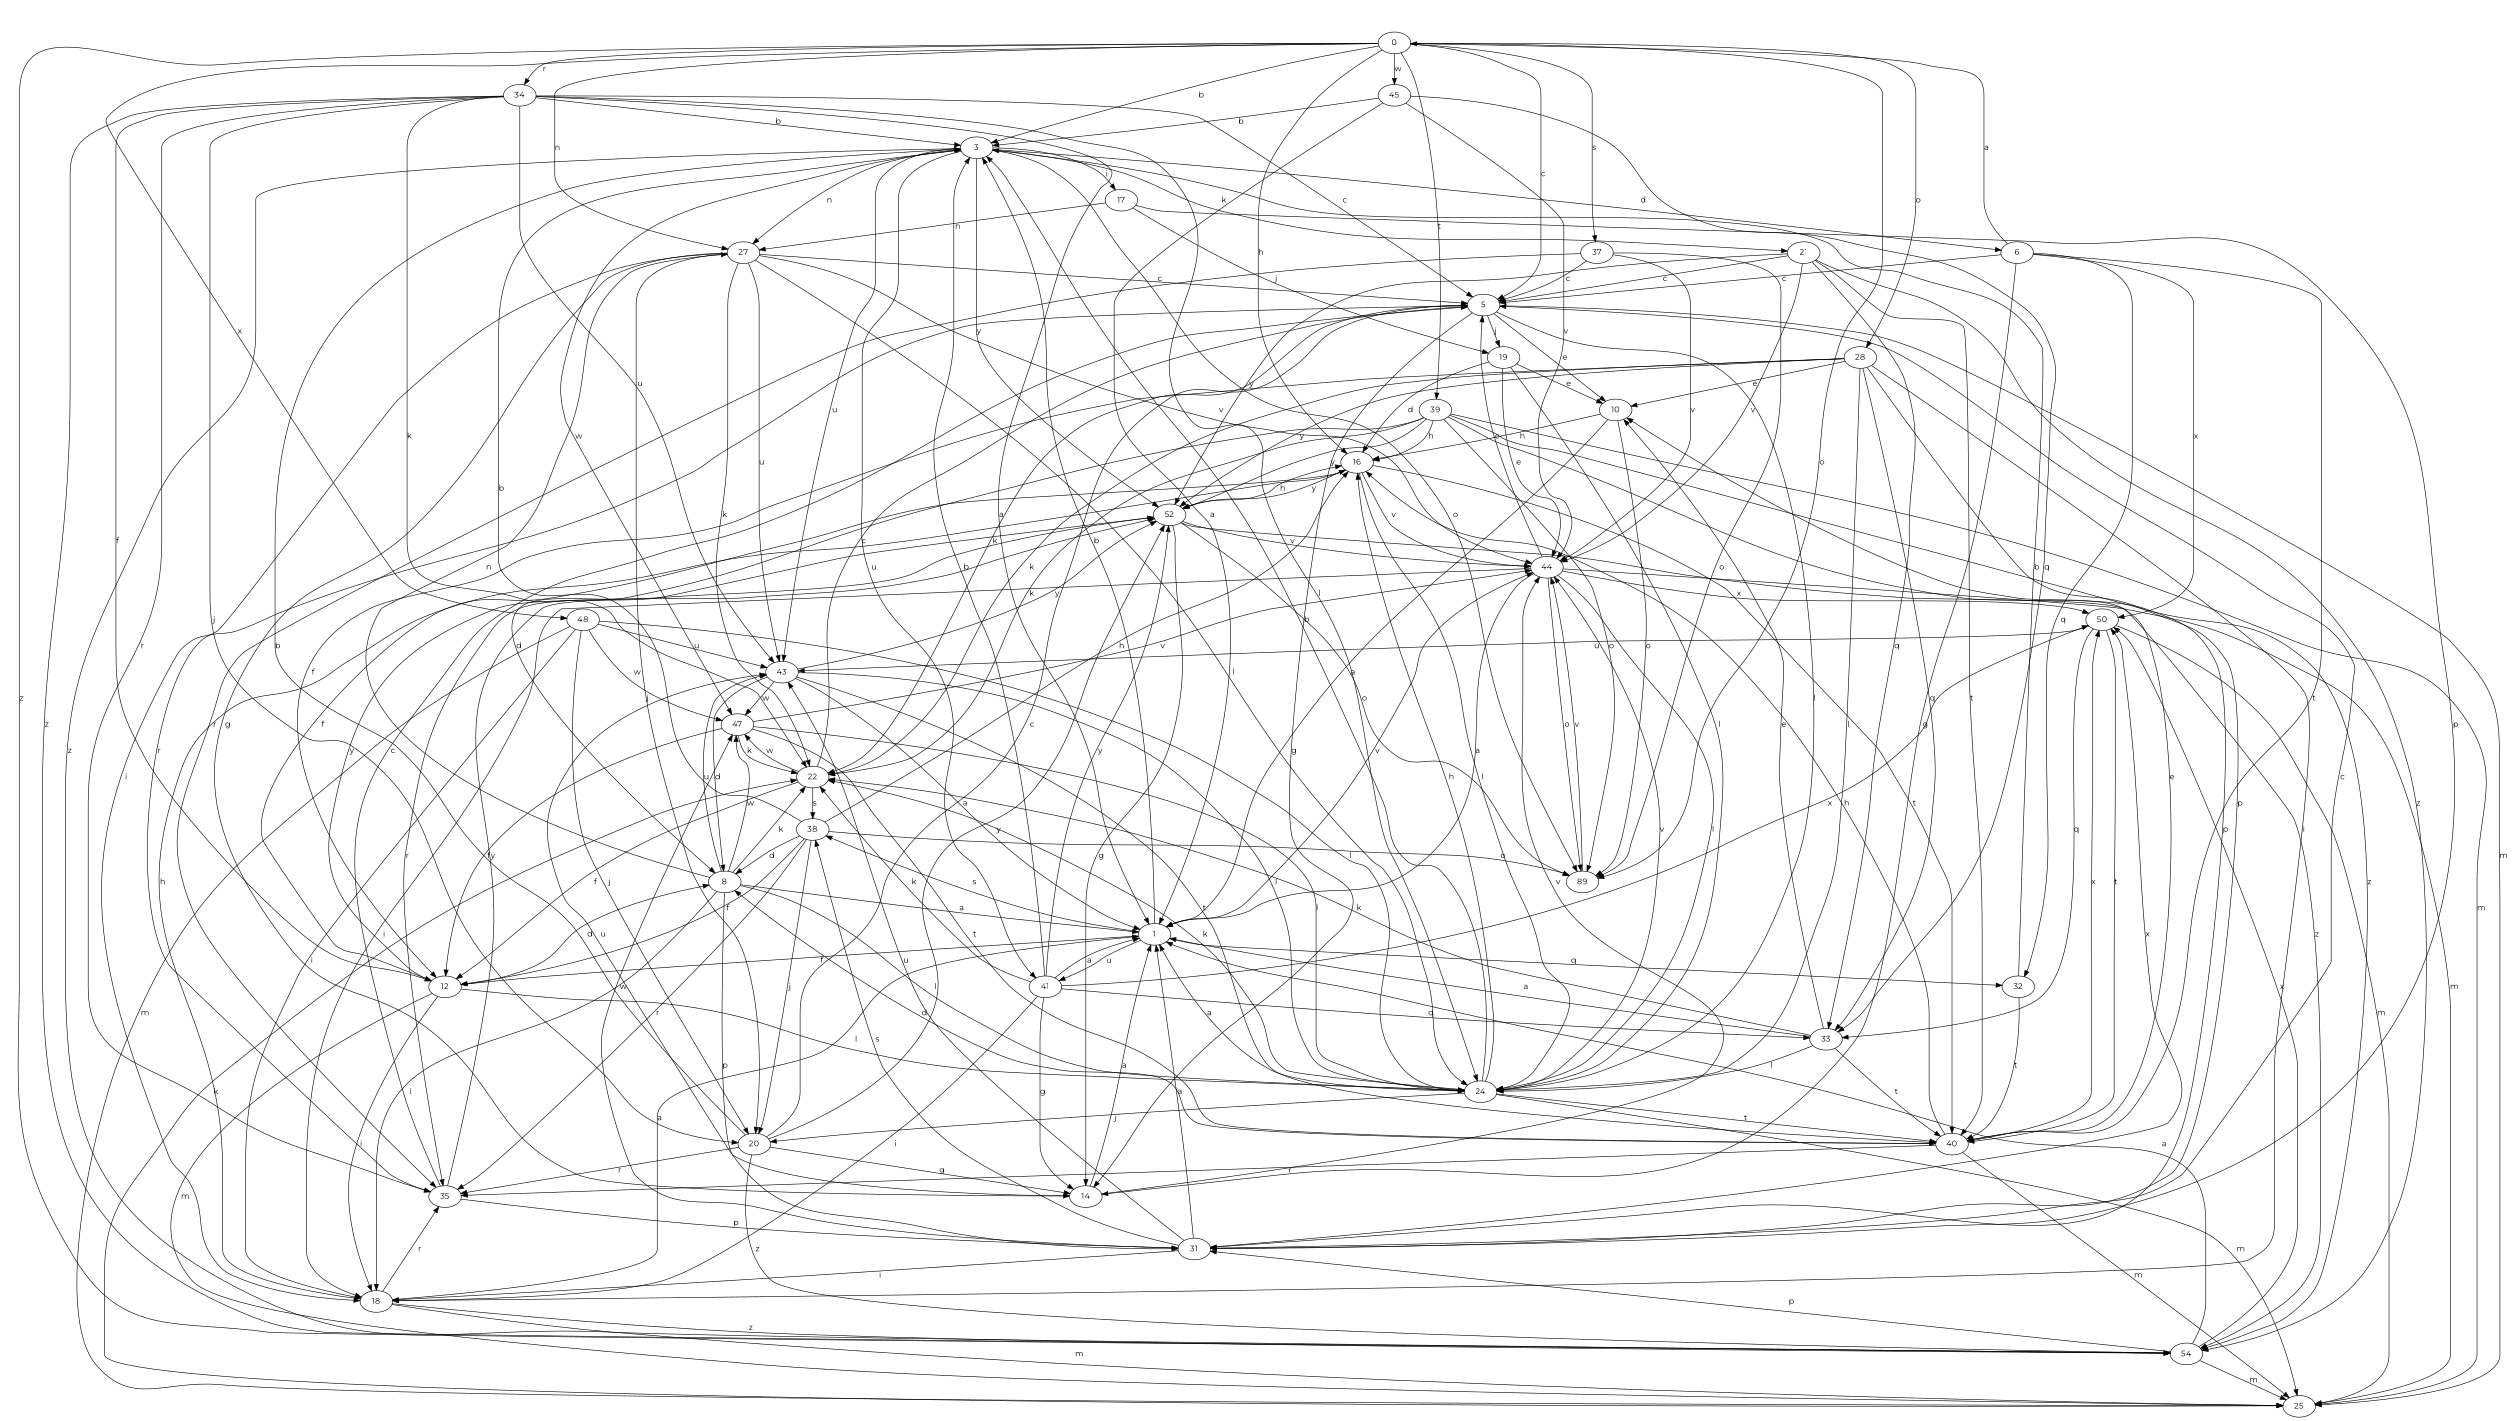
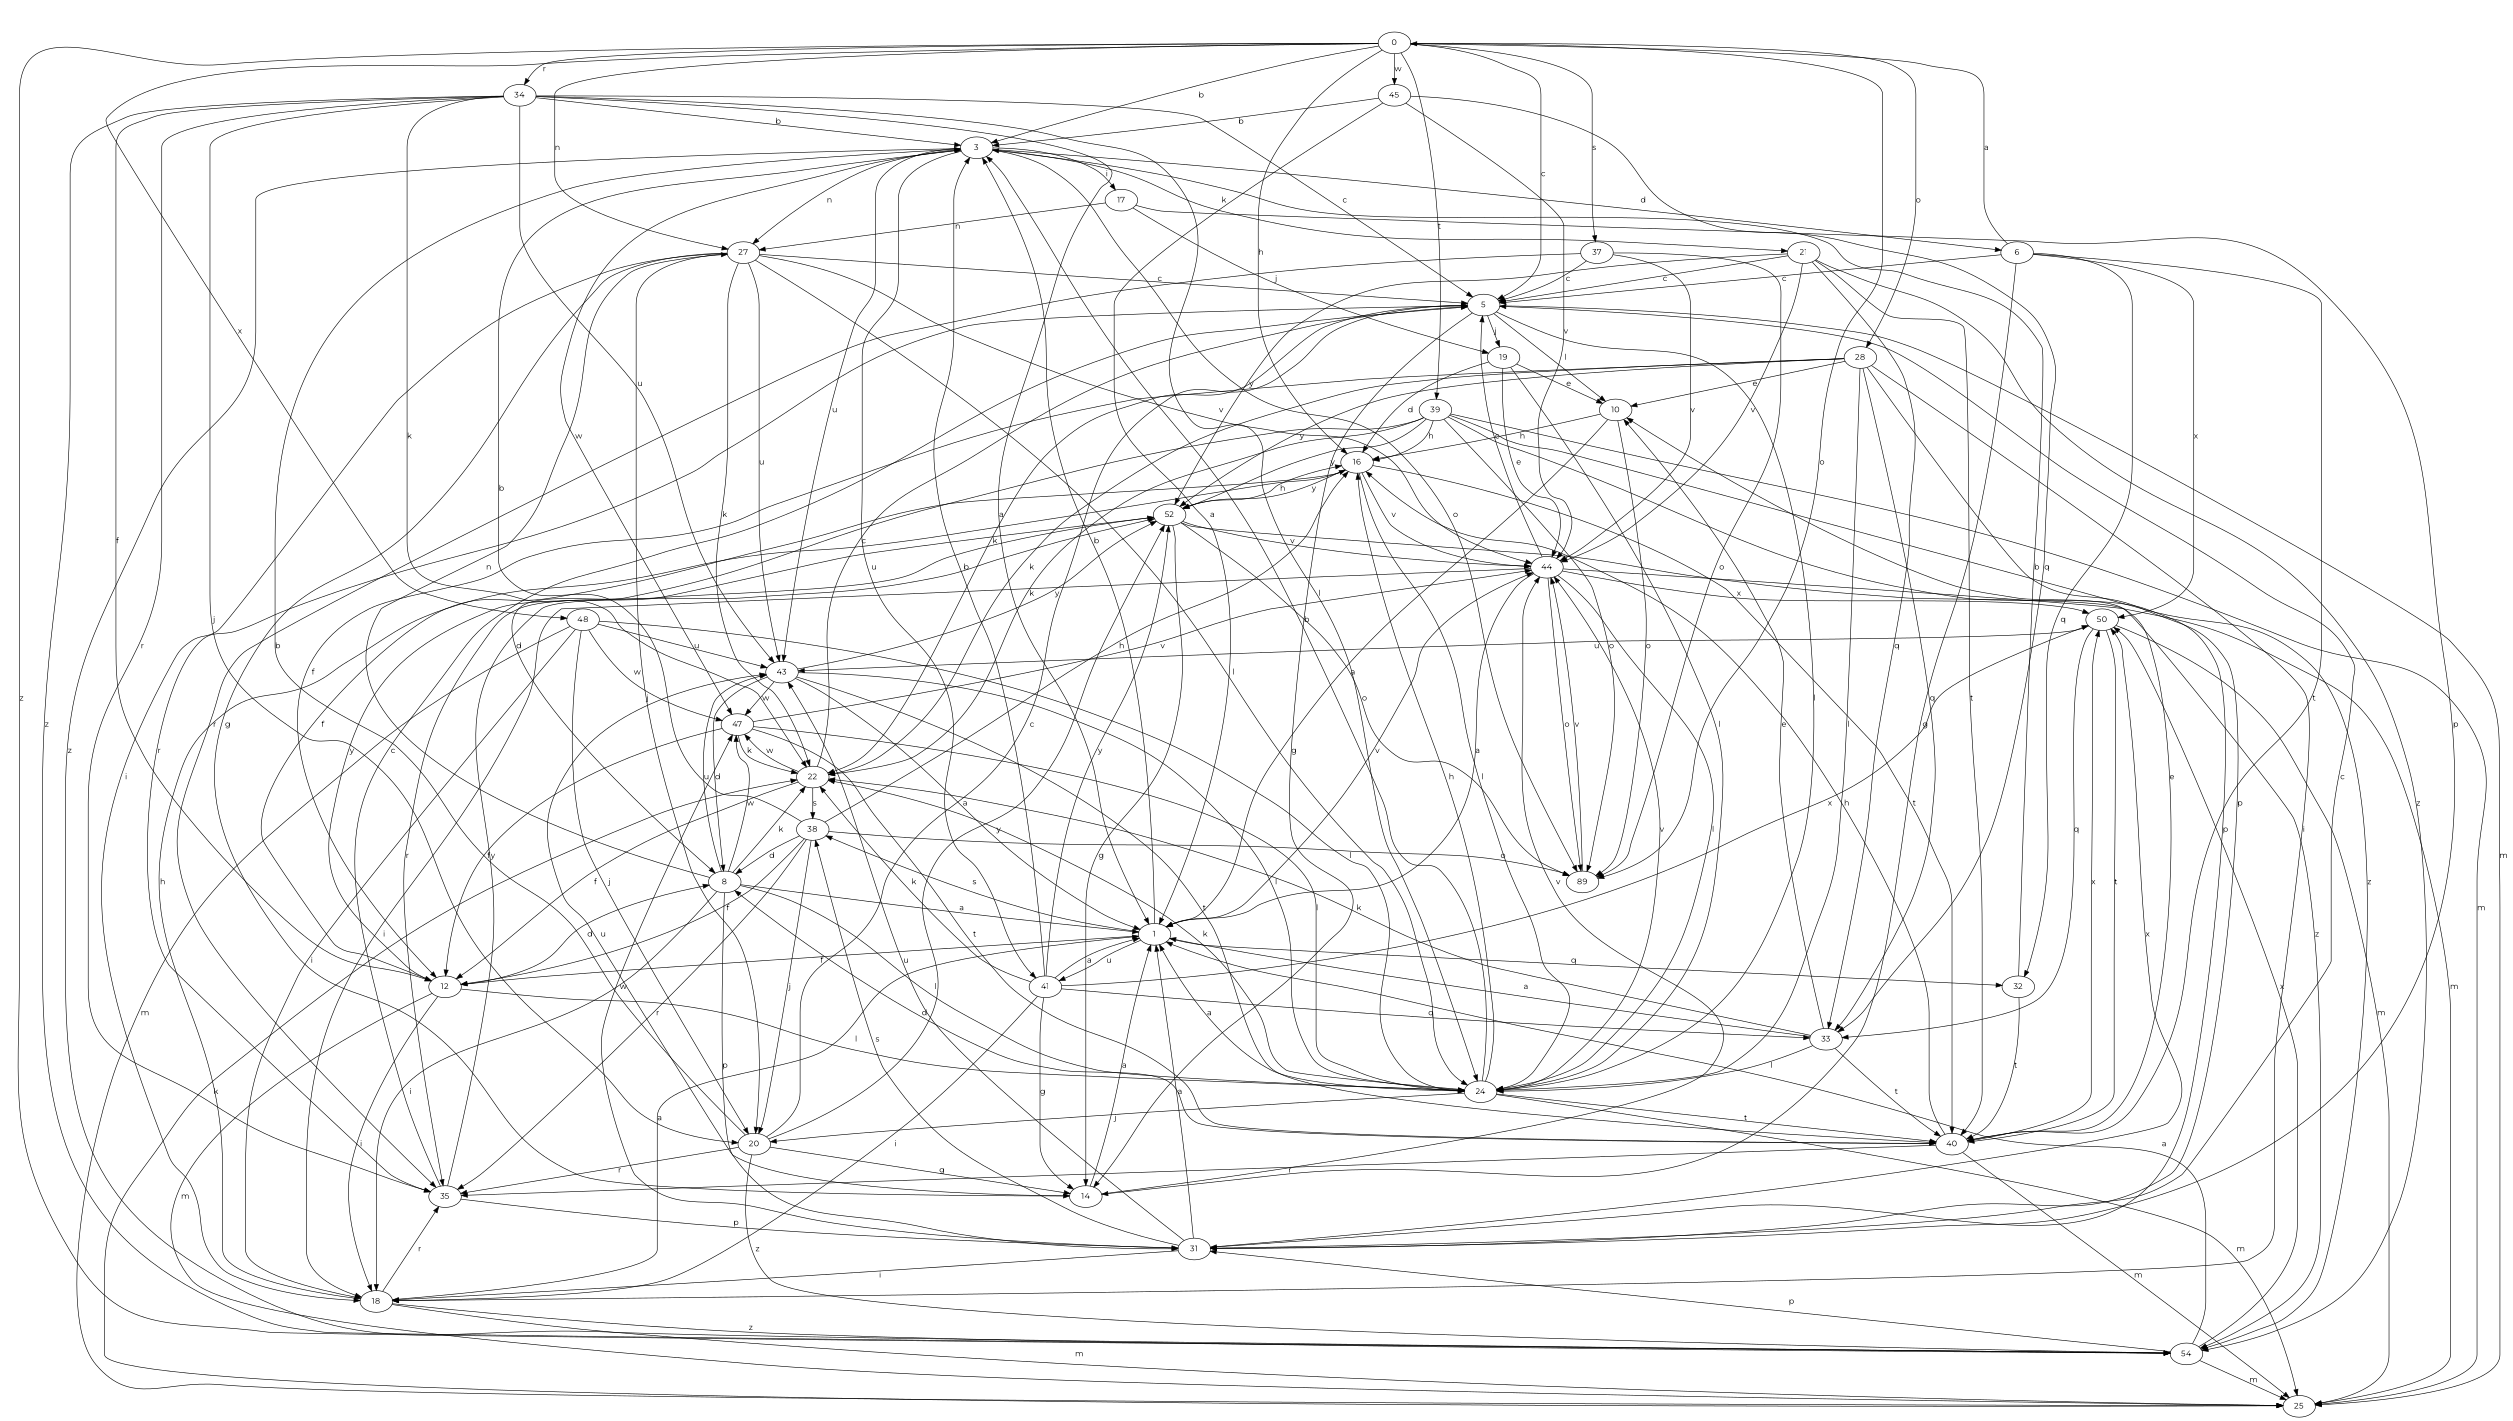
(1565, 358) -> (1565, 358)
(992, 367) -> none
